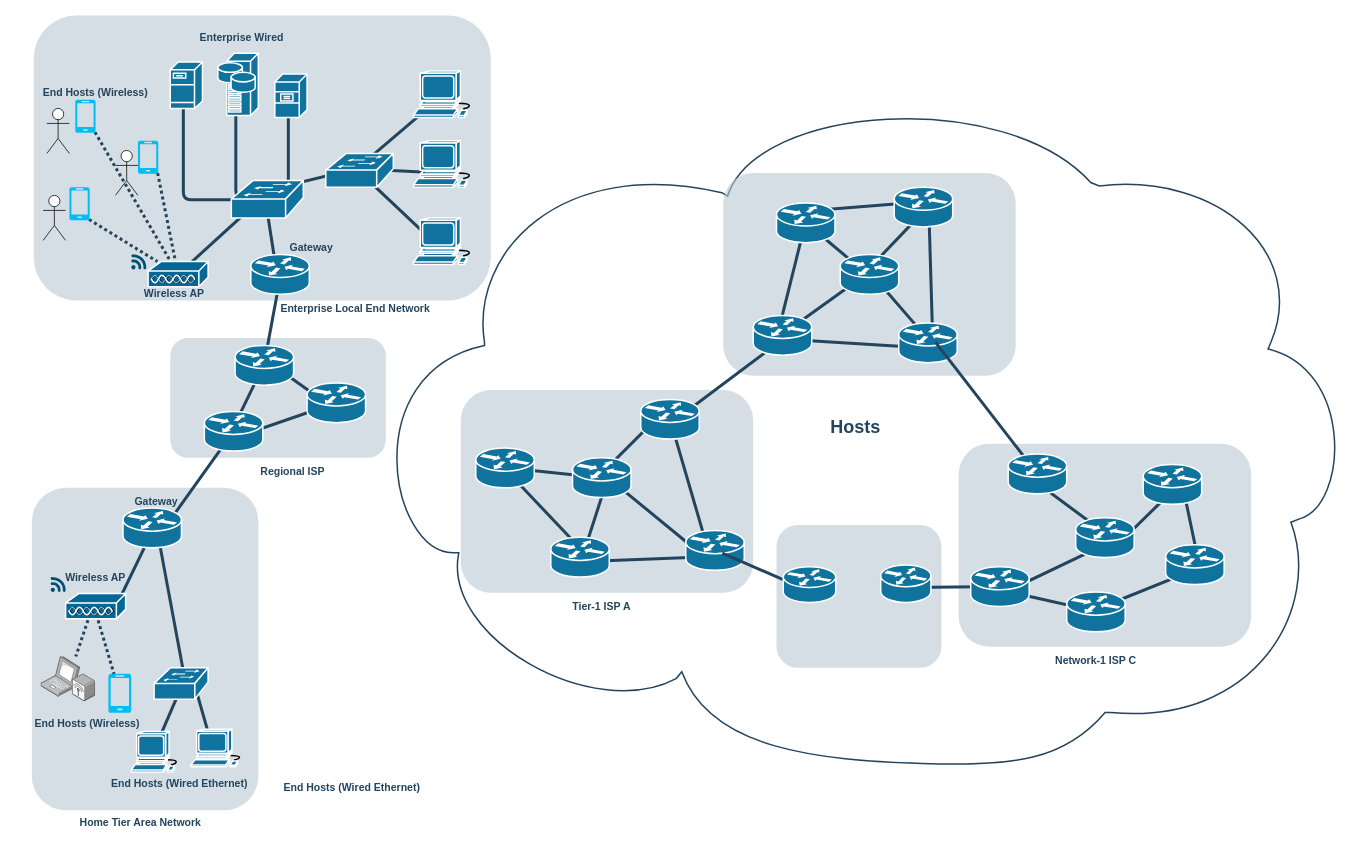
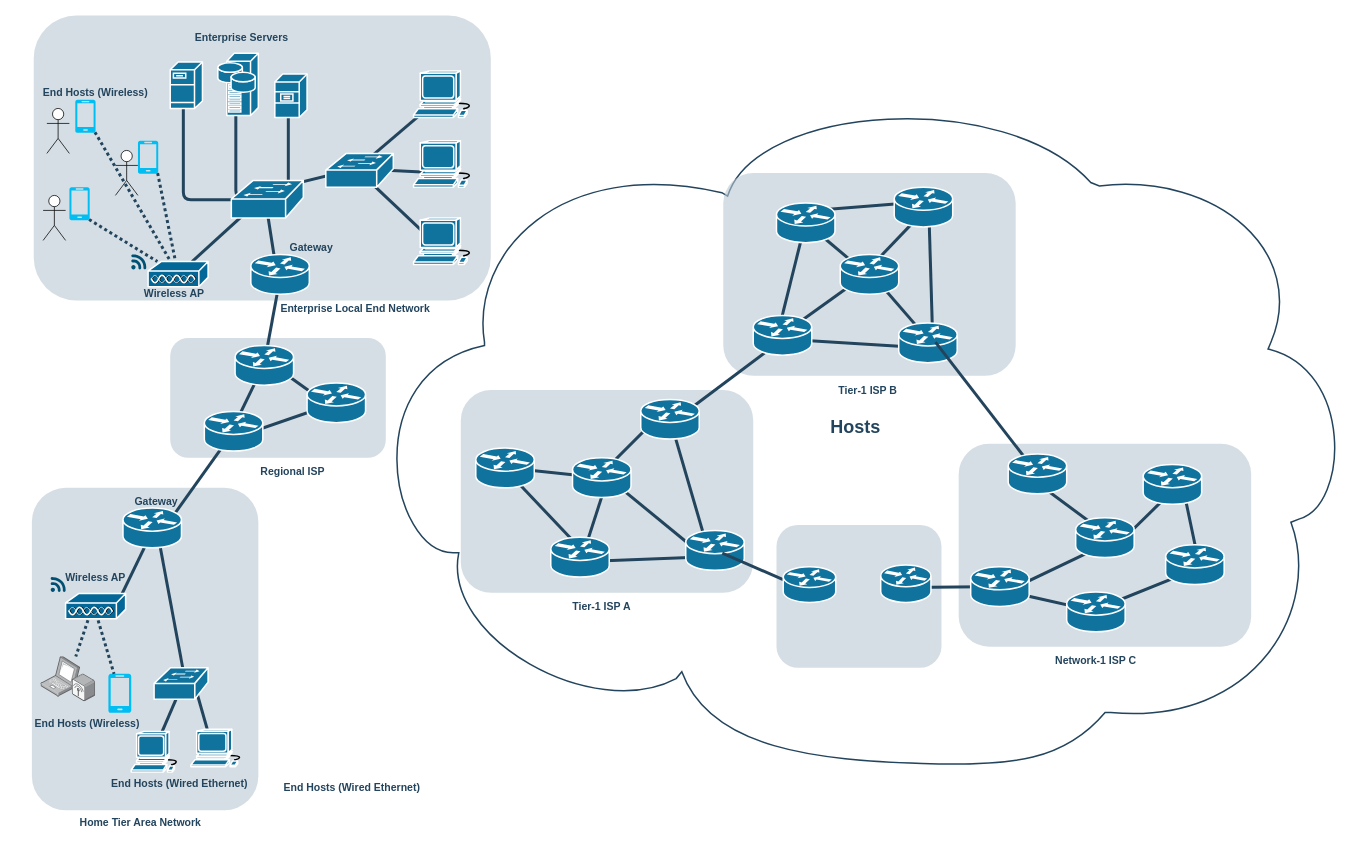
(242, 38) -> (242, 38)
none -> (868, 390)
